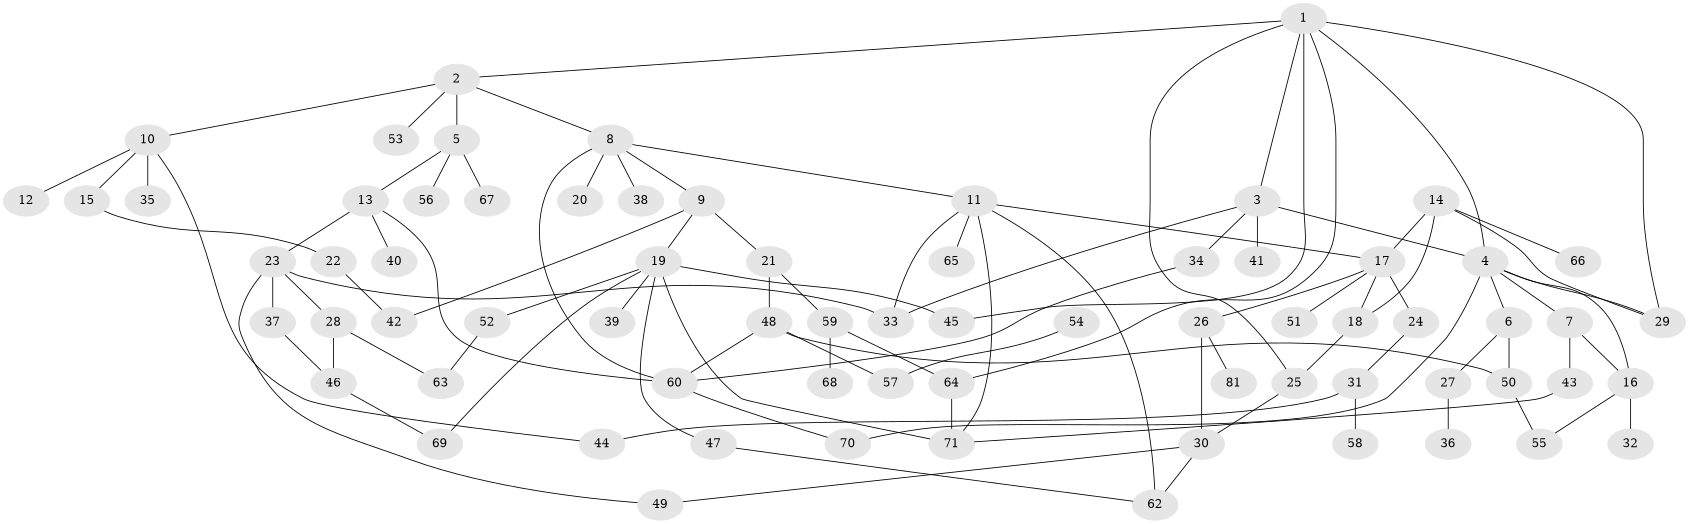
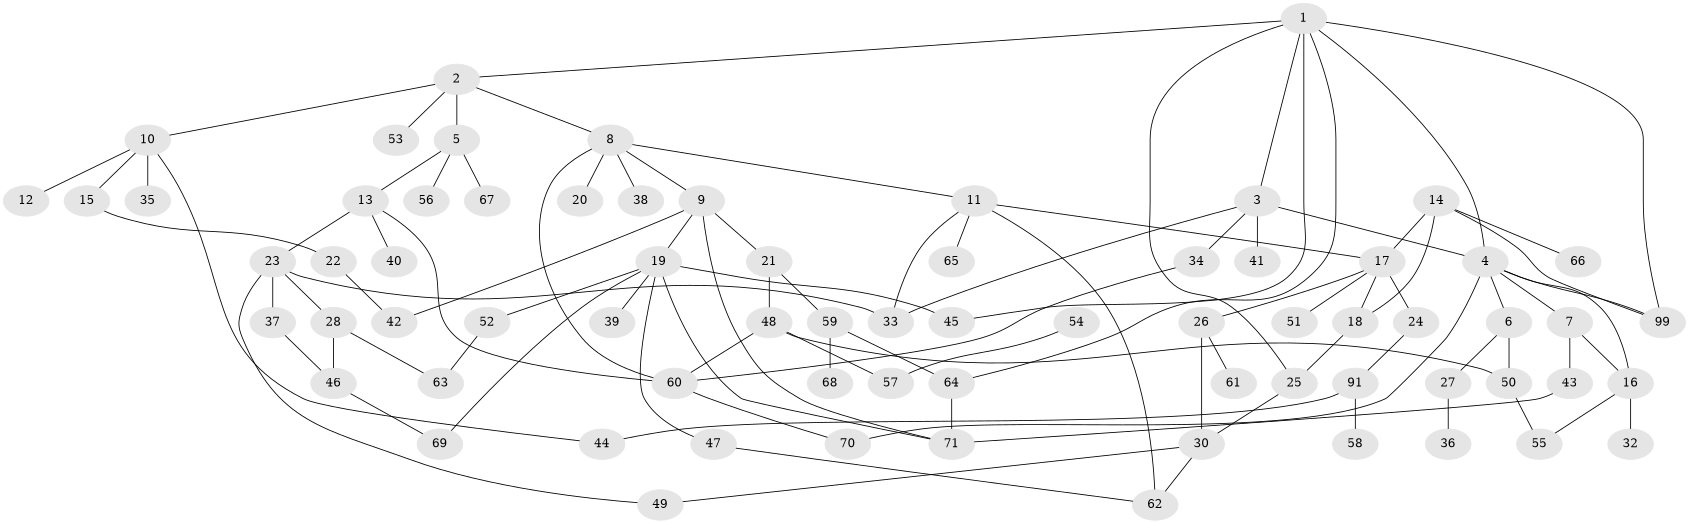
(1663, 323) -> (1663, 323)
(992, 326) -> (775, 382)
(1234, 383) -> (1234, 383)
(1355, 383) -> (1355, 383)
